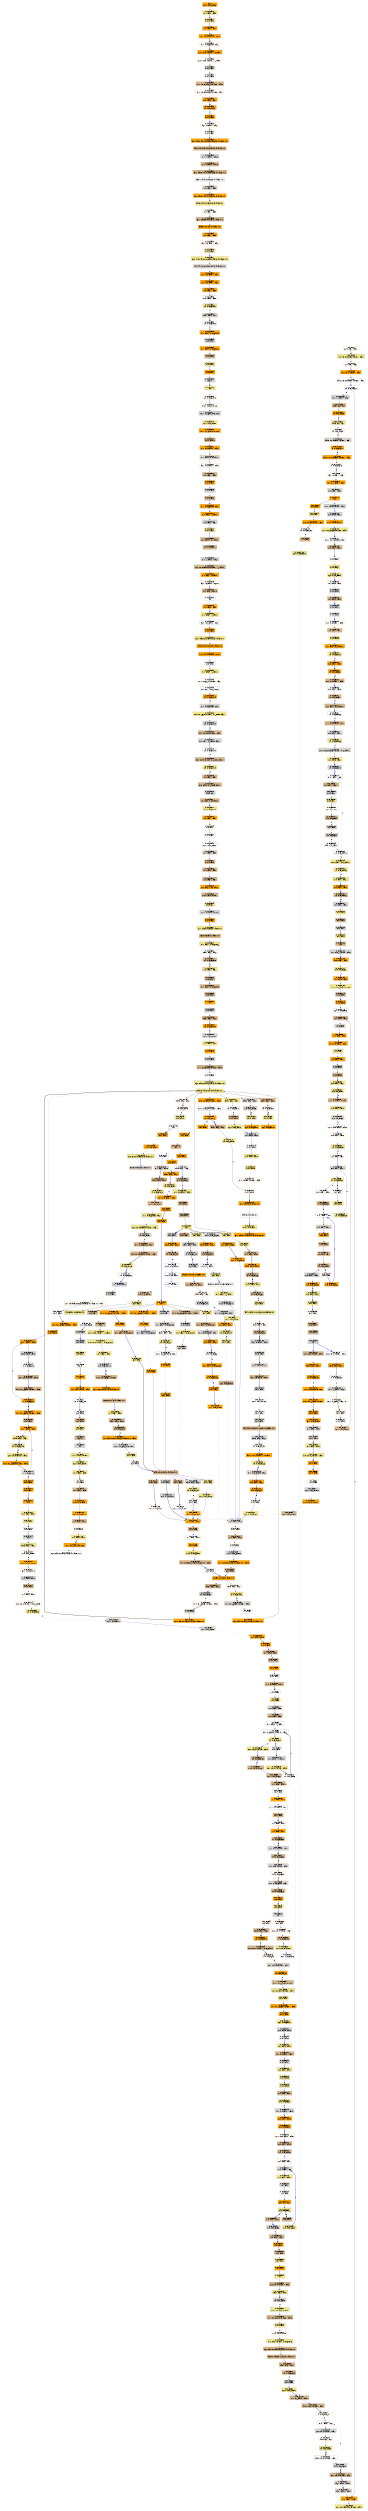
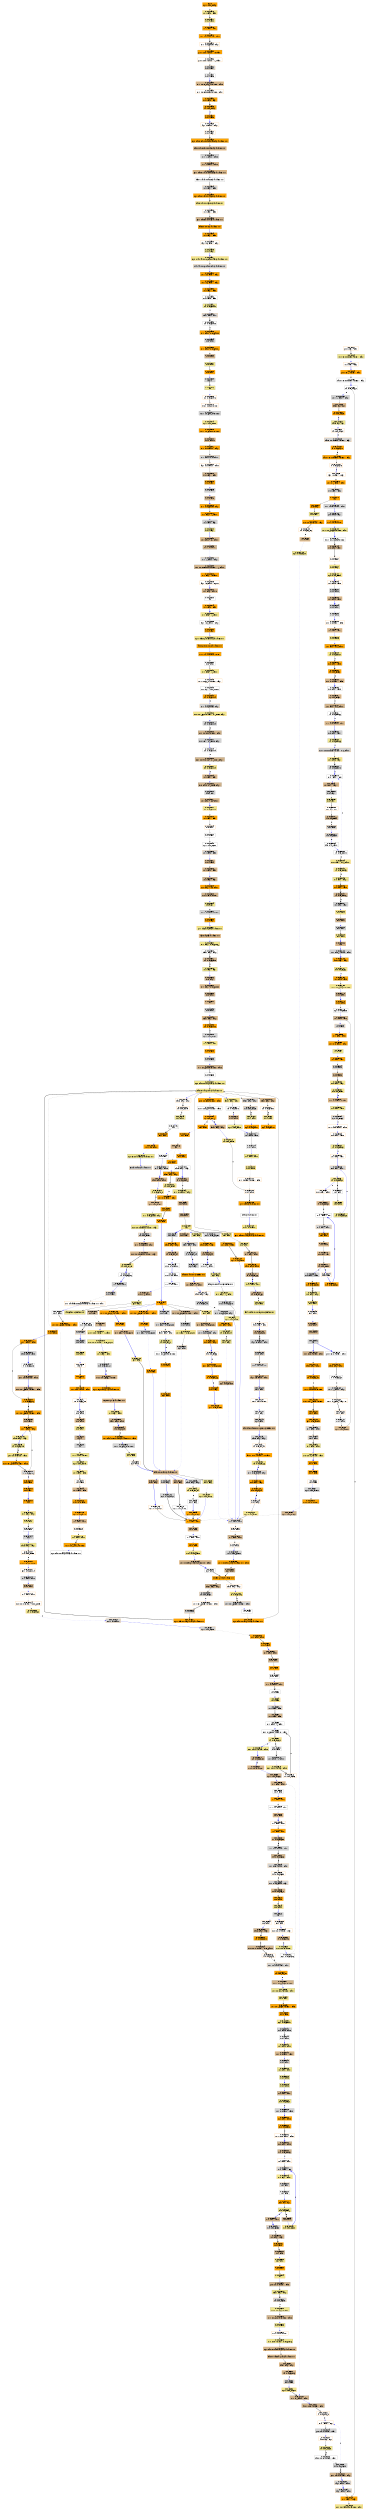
(210, 1002) -> (210, 1002)
(259, 1394) -> (259, 1394)
